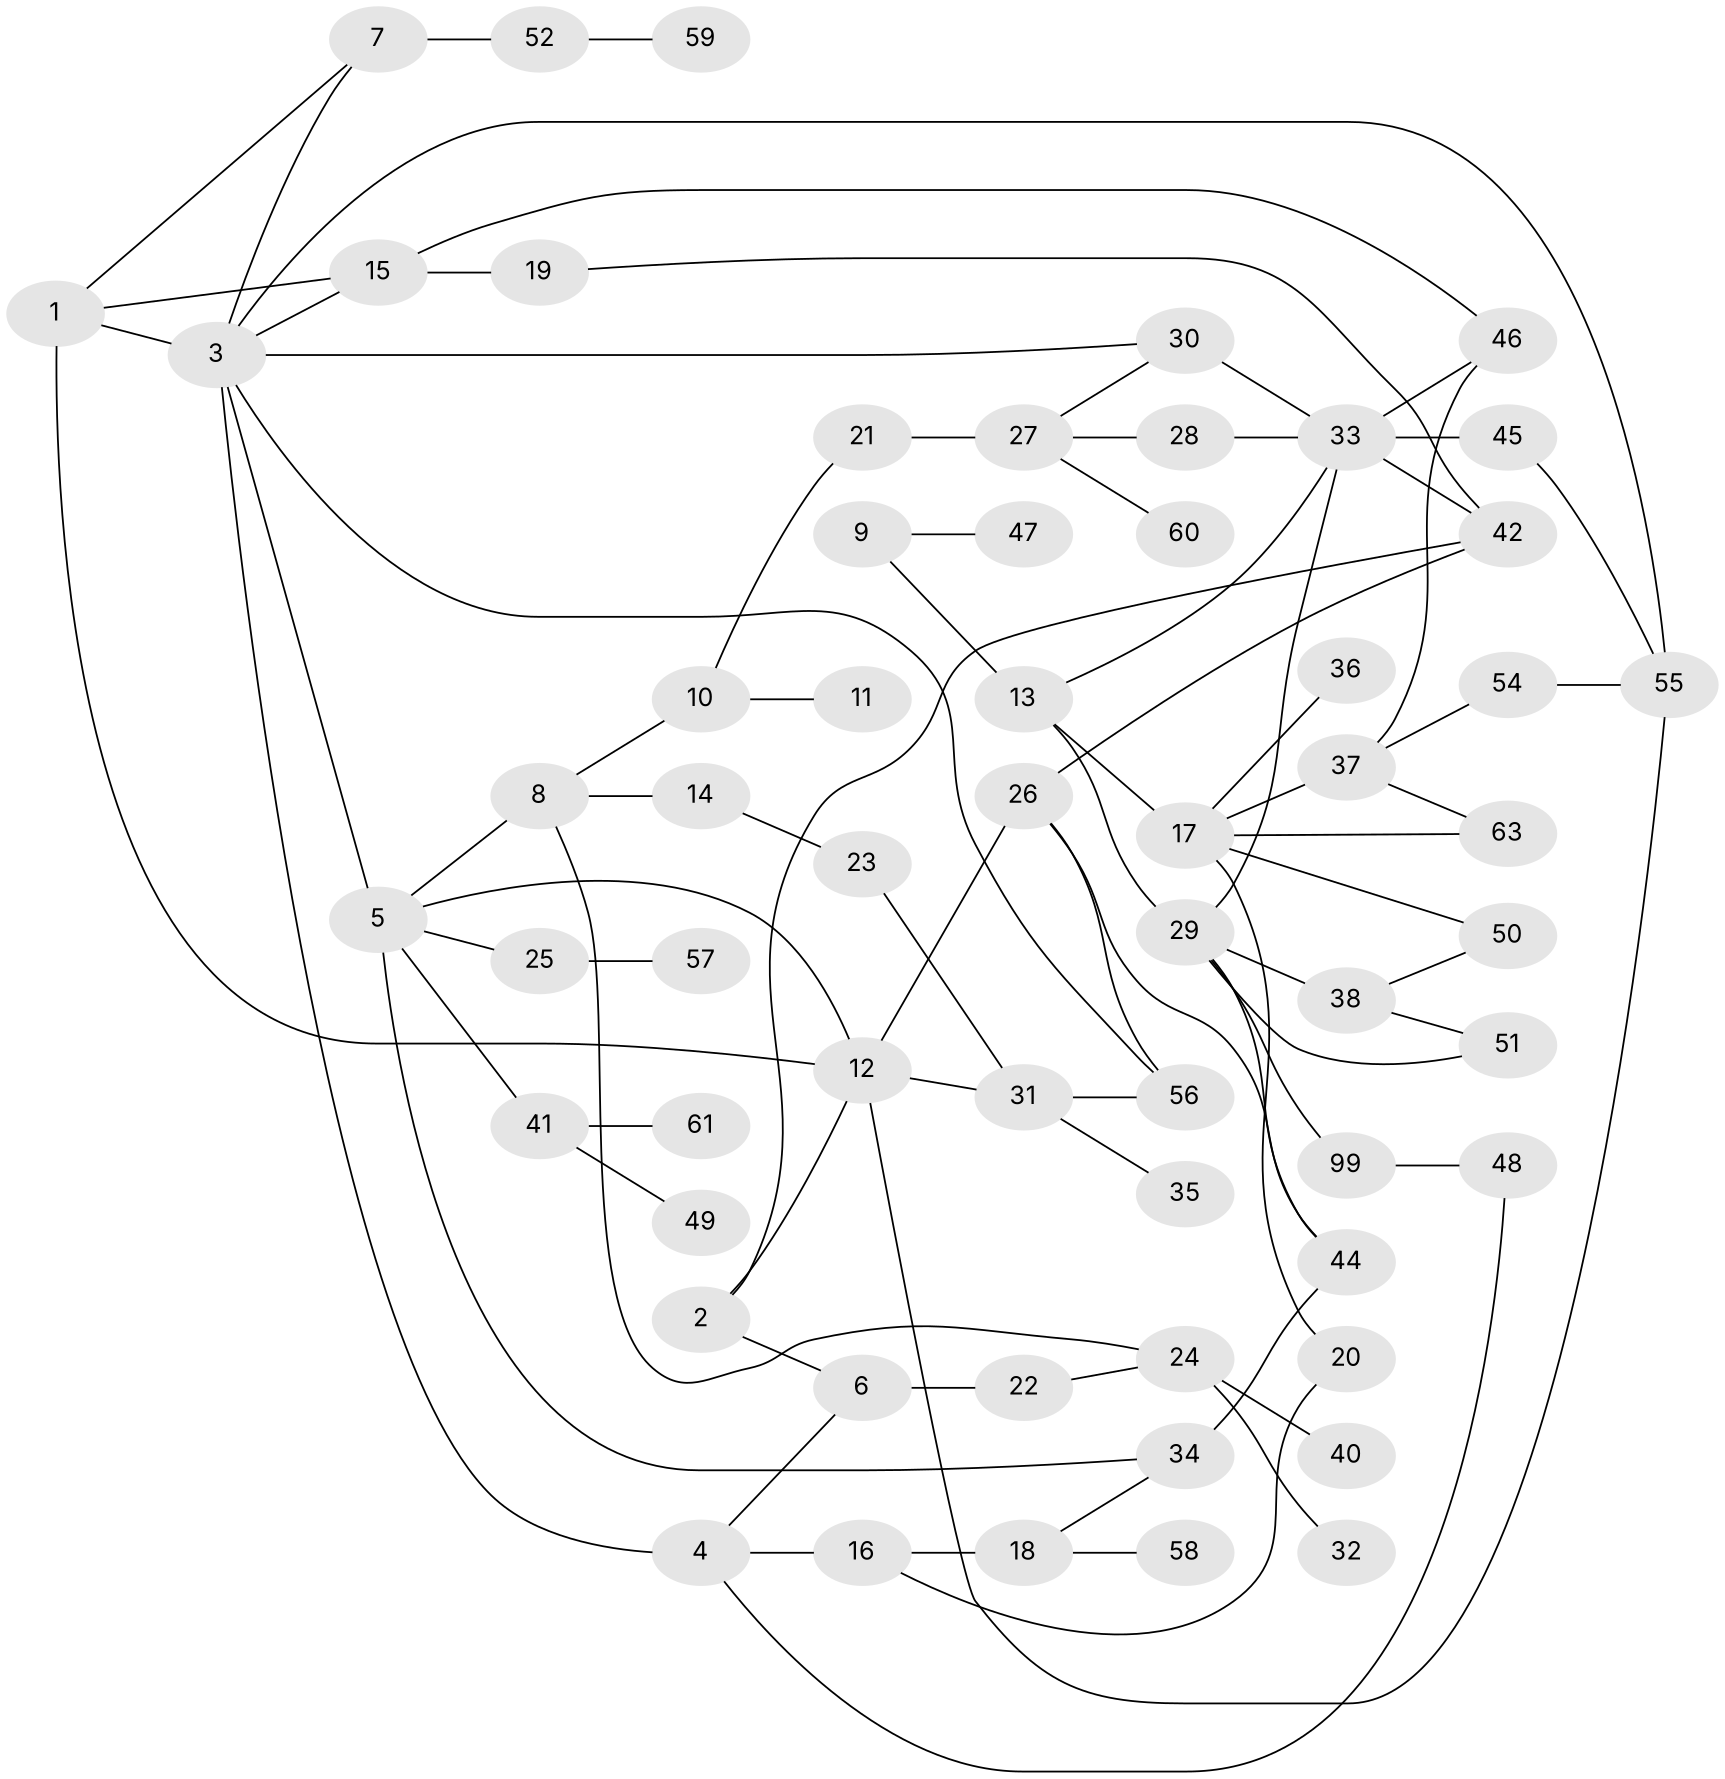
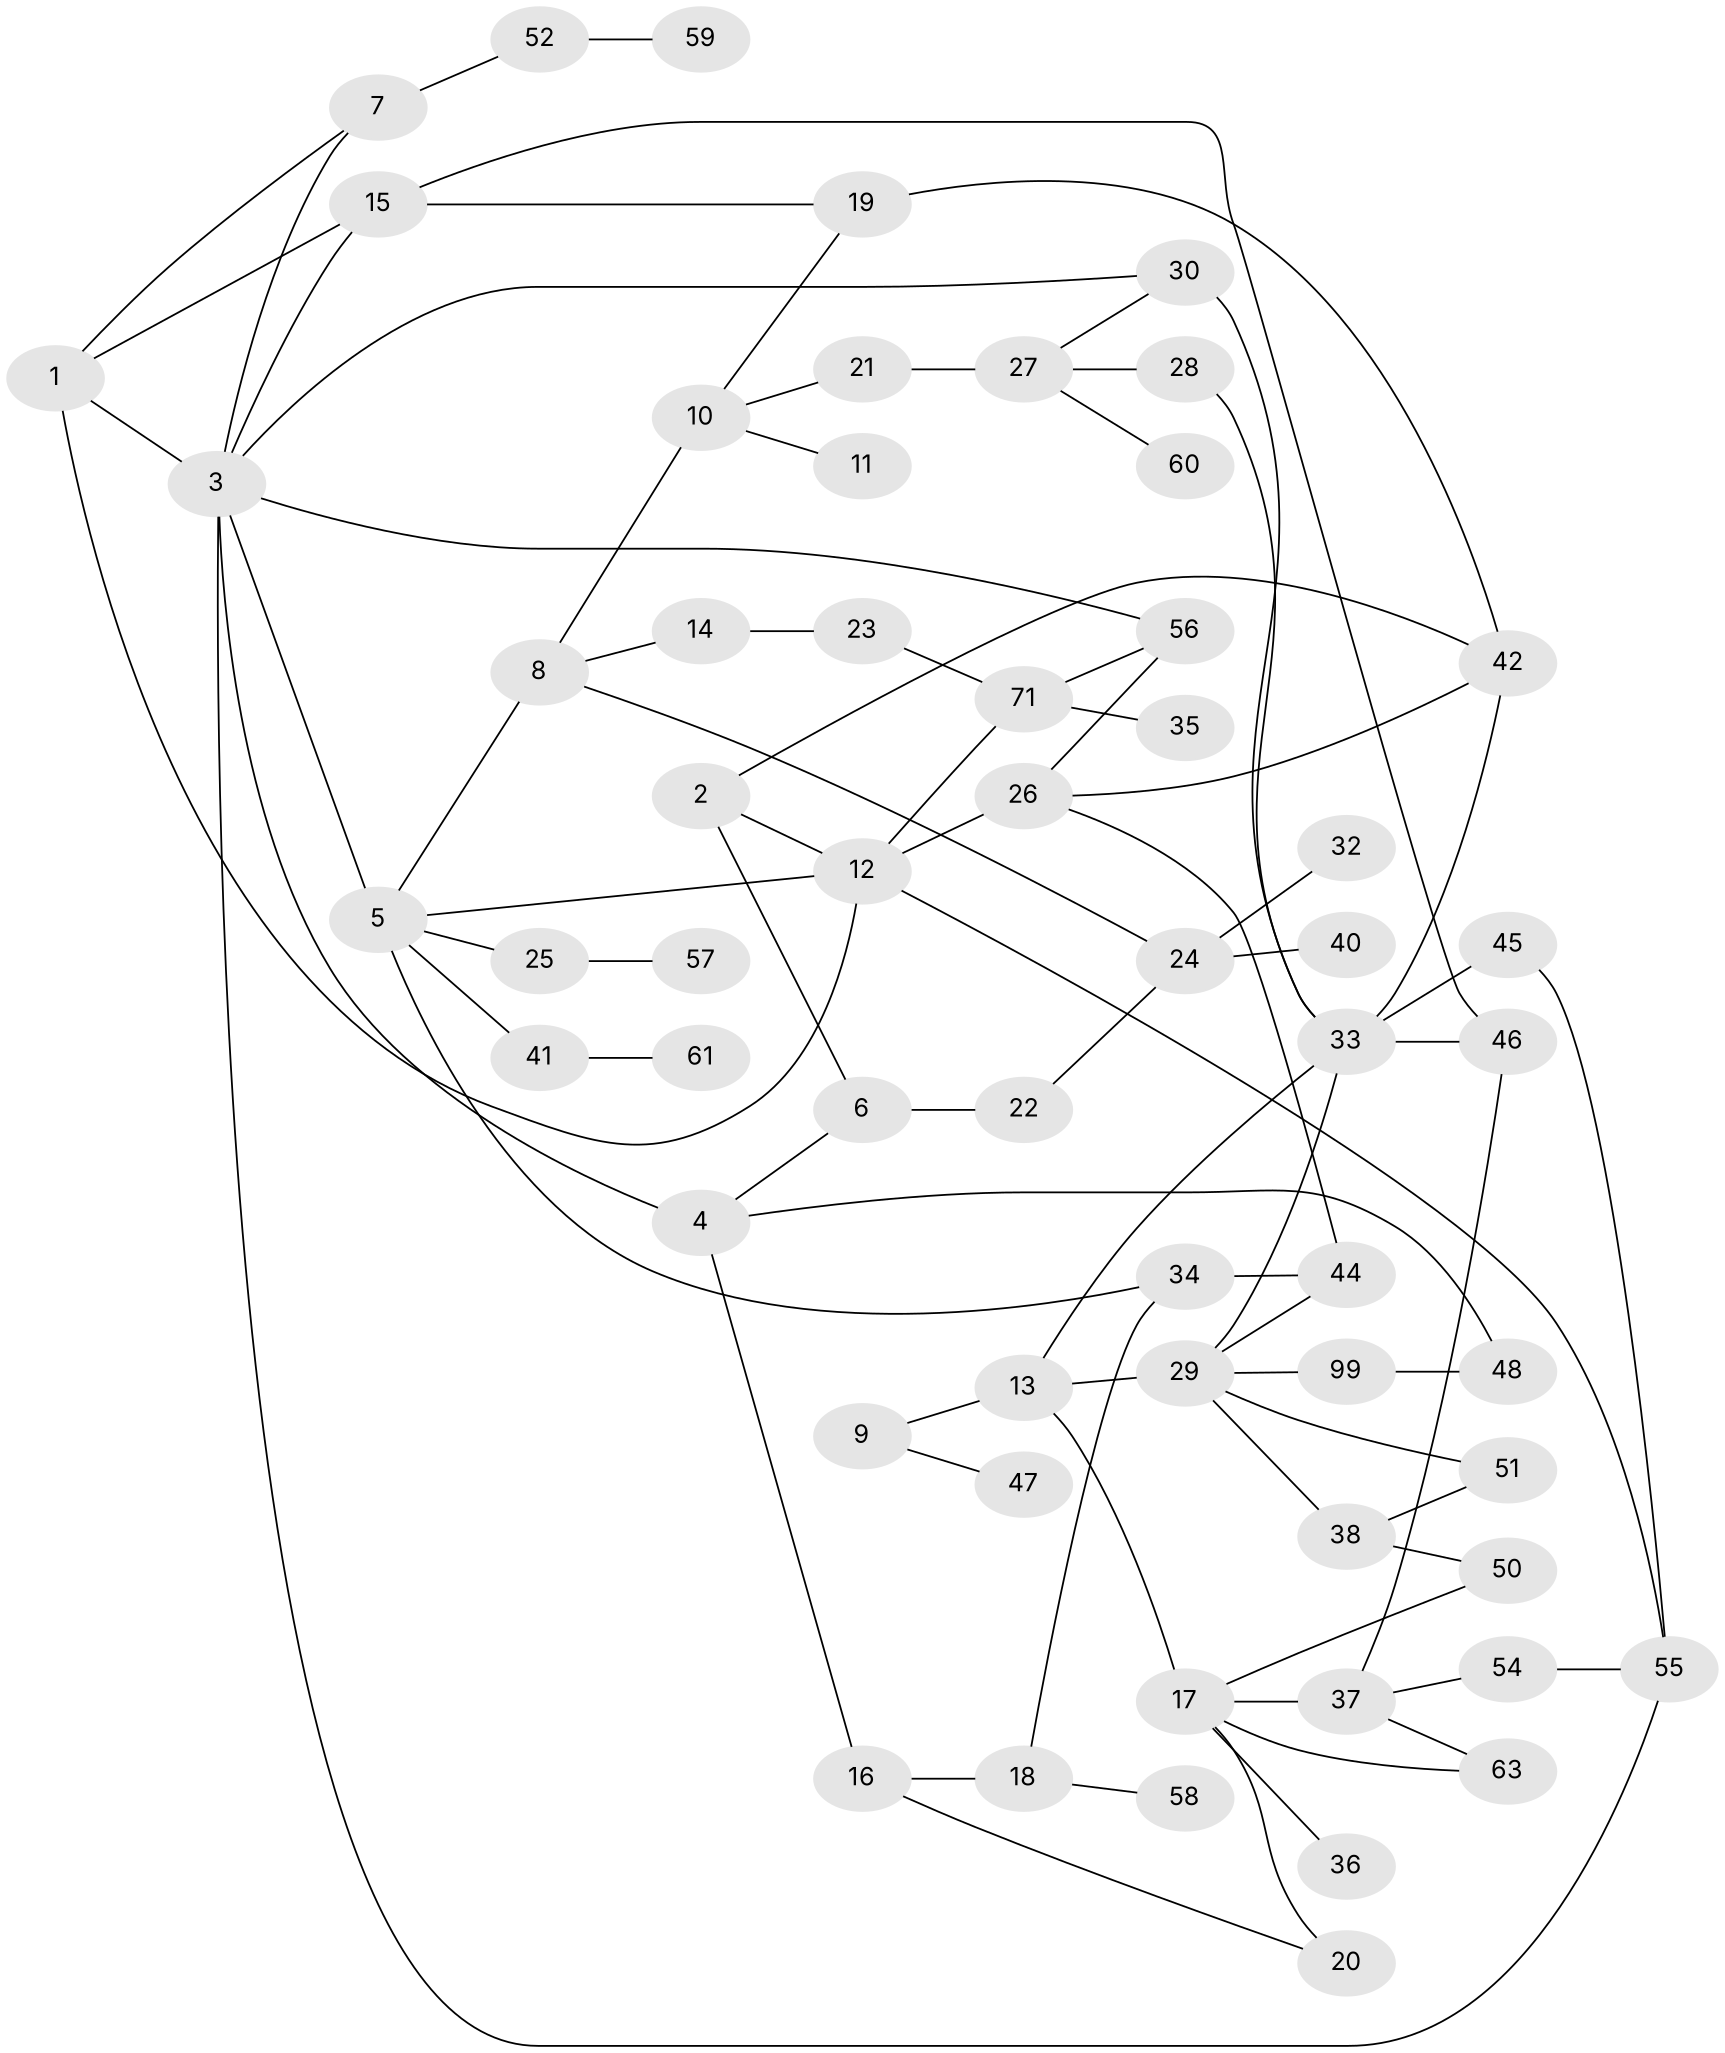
none -> (782, 311)
(1024, 1097) -> (1024, 699)
(701, 1223) -> none
